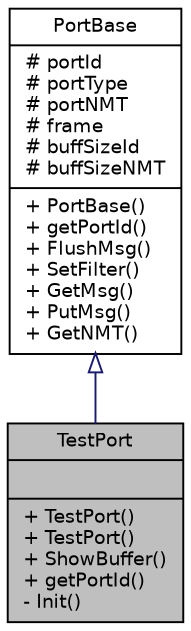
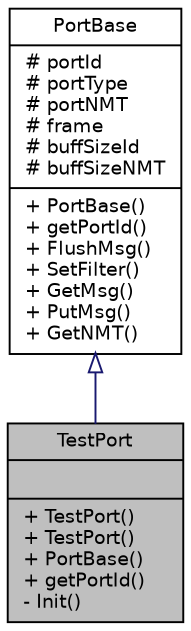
(95, 559) -> (84, 559)
